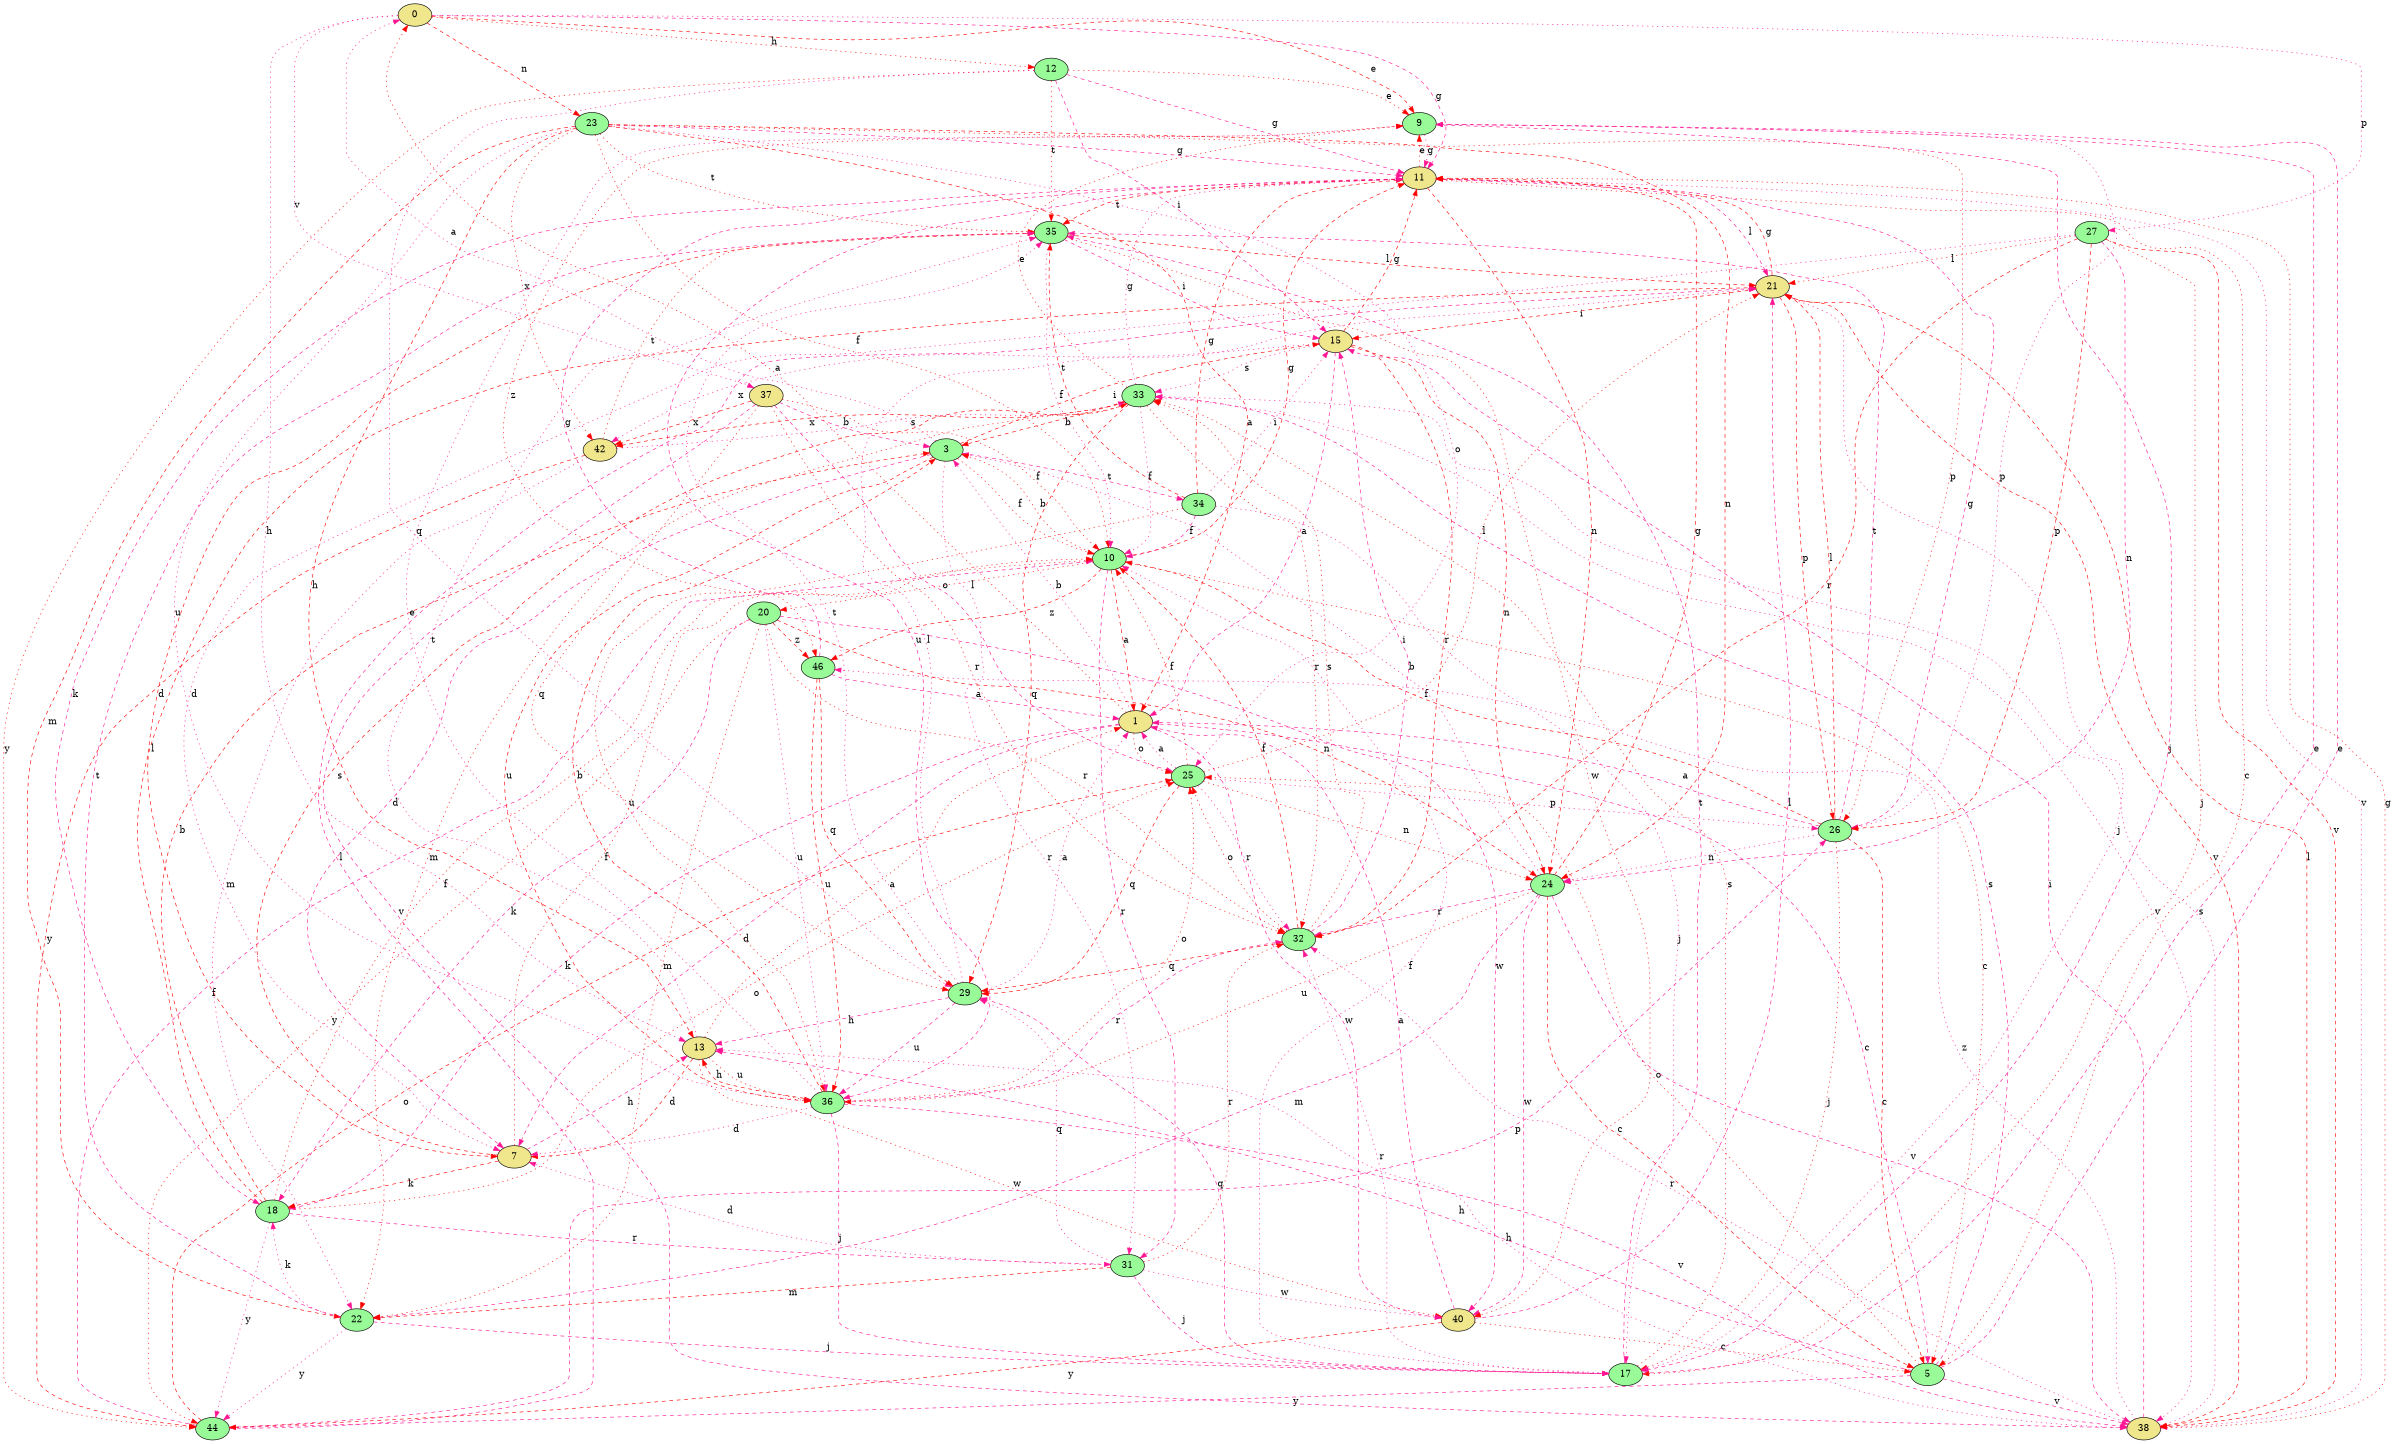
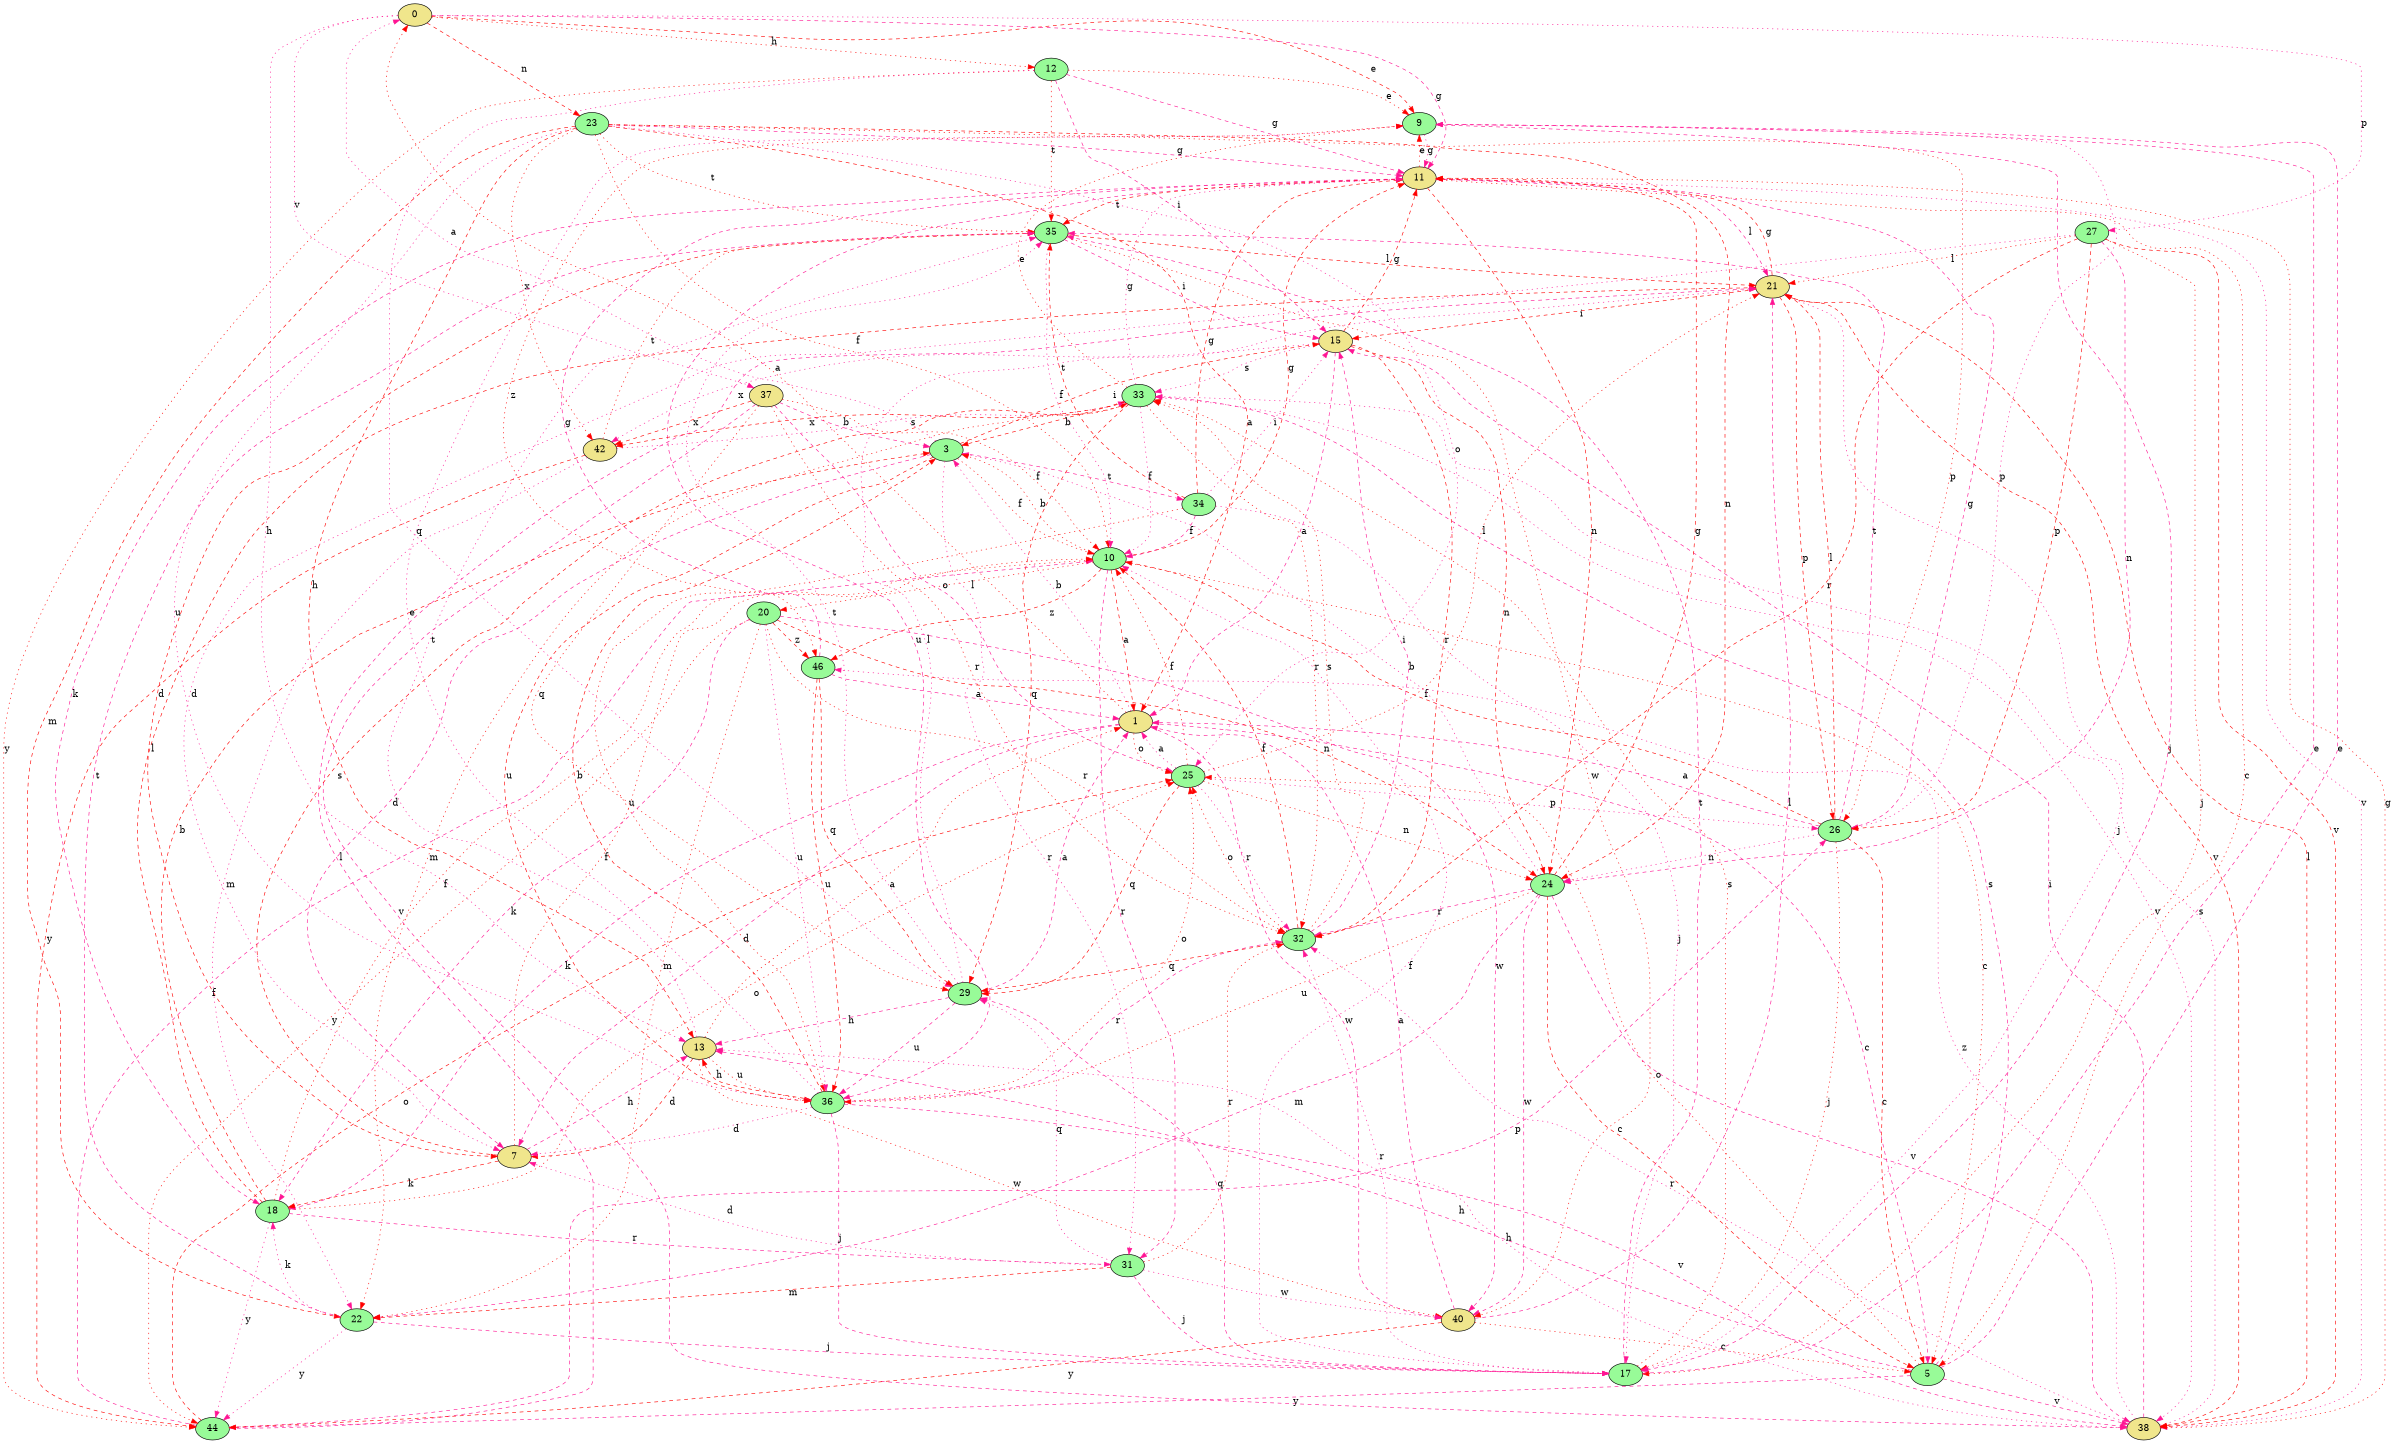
(1059, 866) -> (1059, 866)
